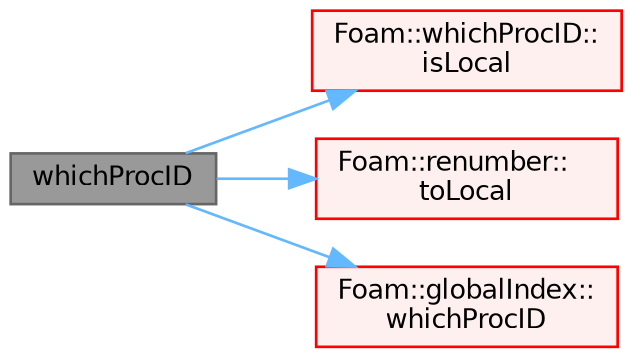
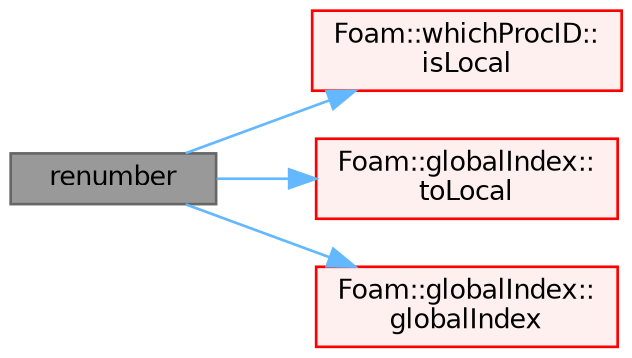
(113, 179) -> (113, 179)
(467, 179) -> (467, 179)
(467, 307) -> (467, 307)
